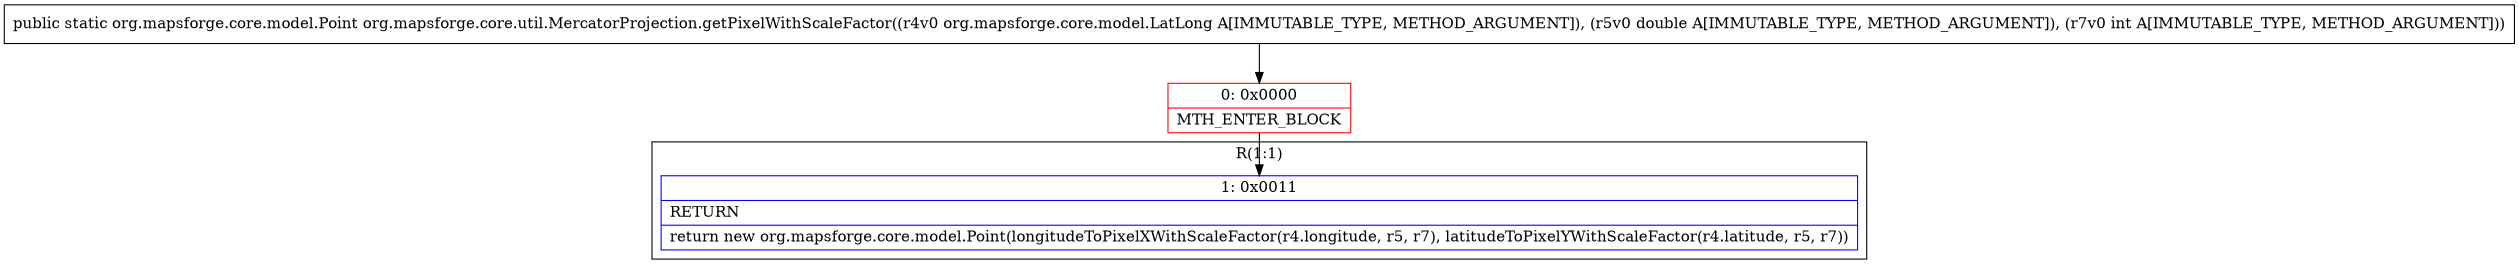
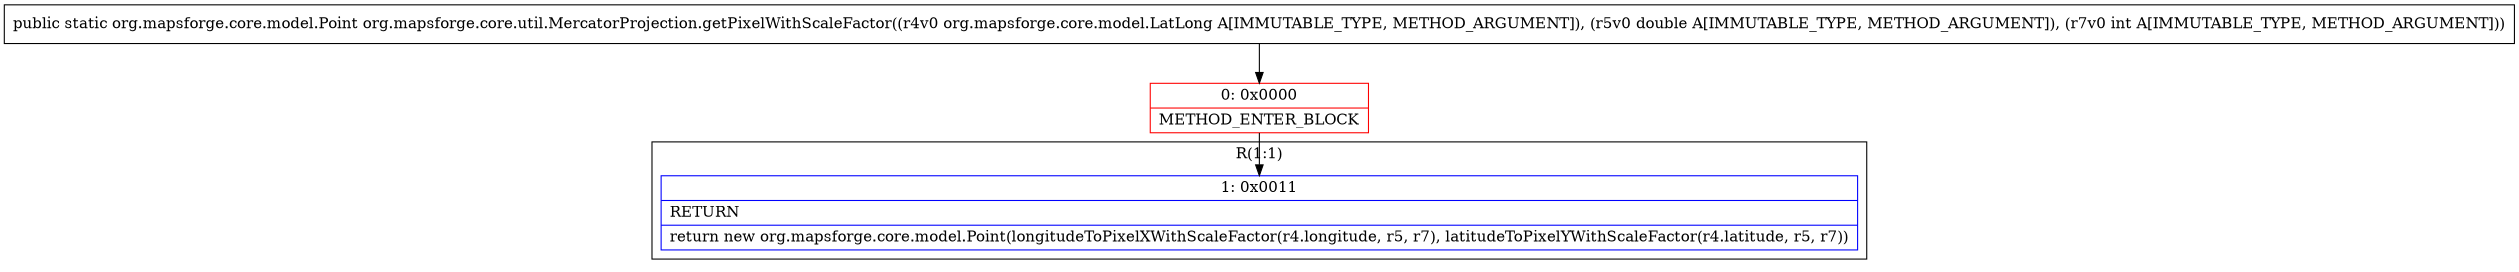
(1259, 120) -> (1259, 120)
